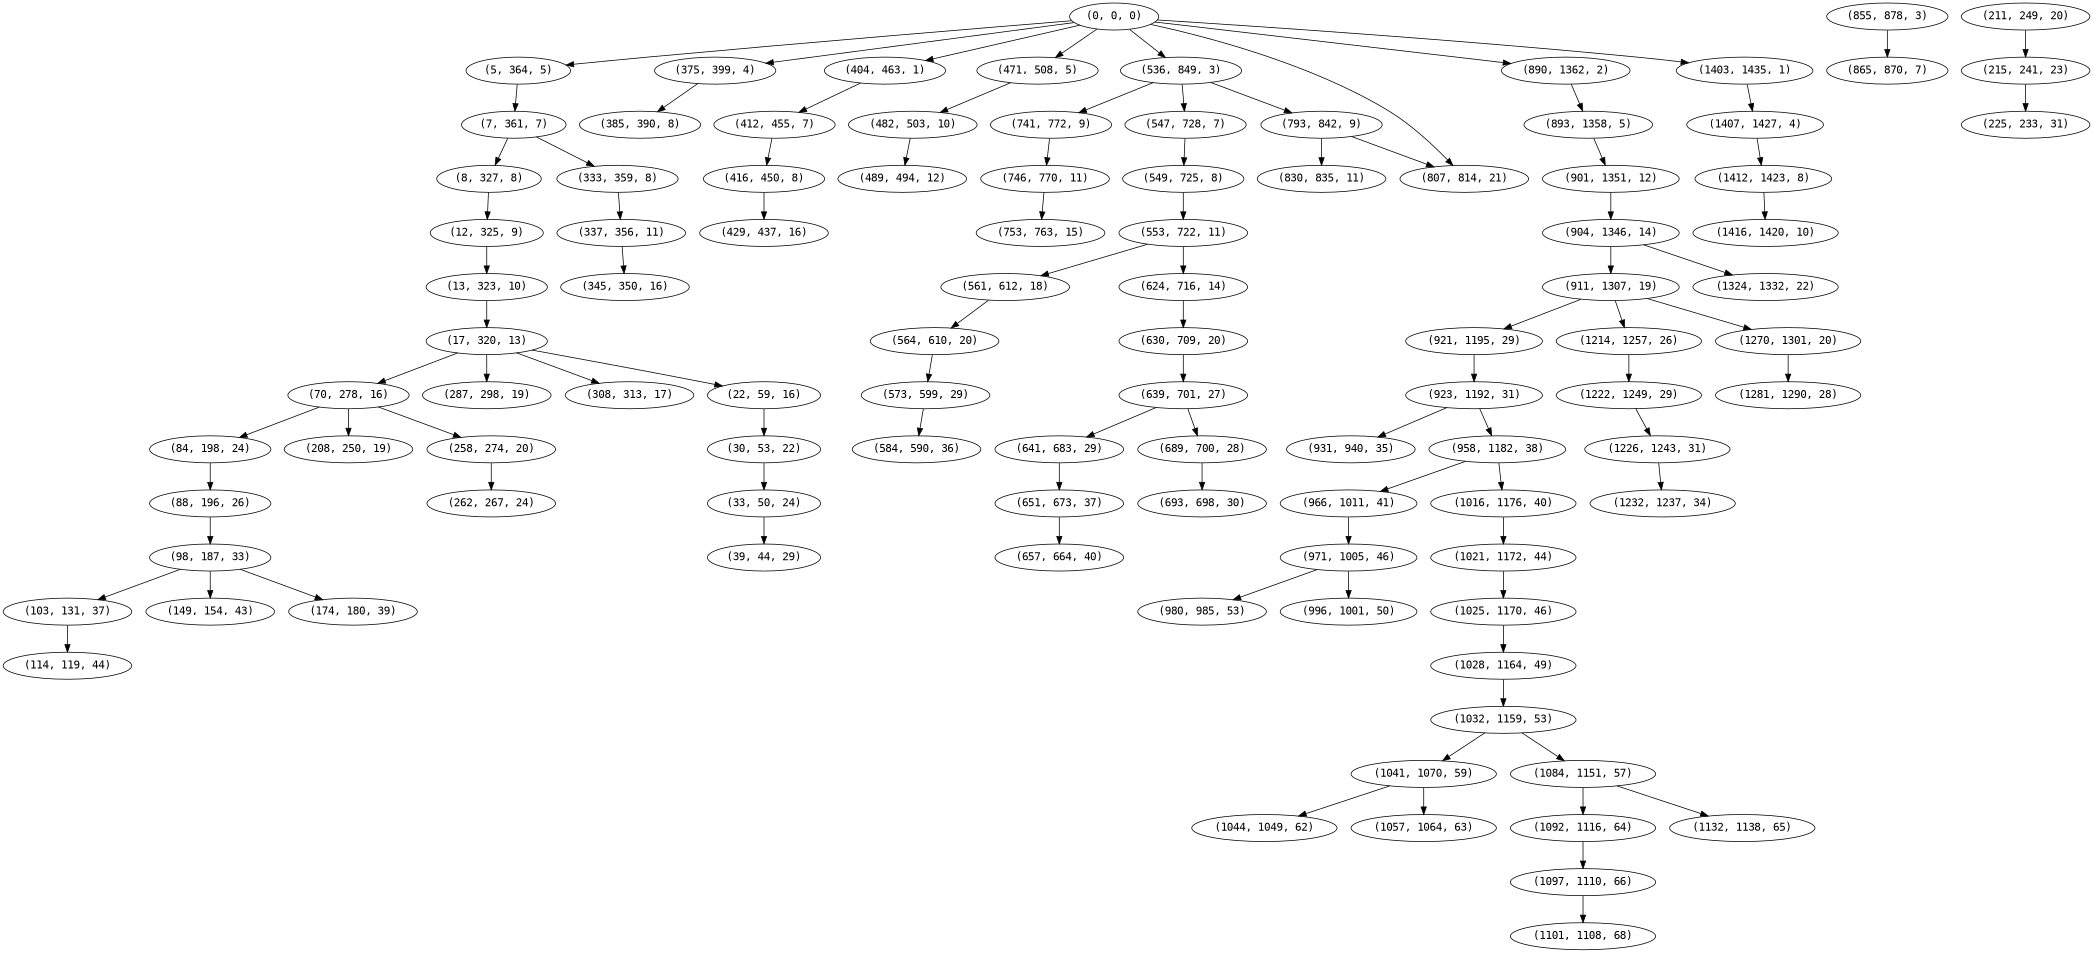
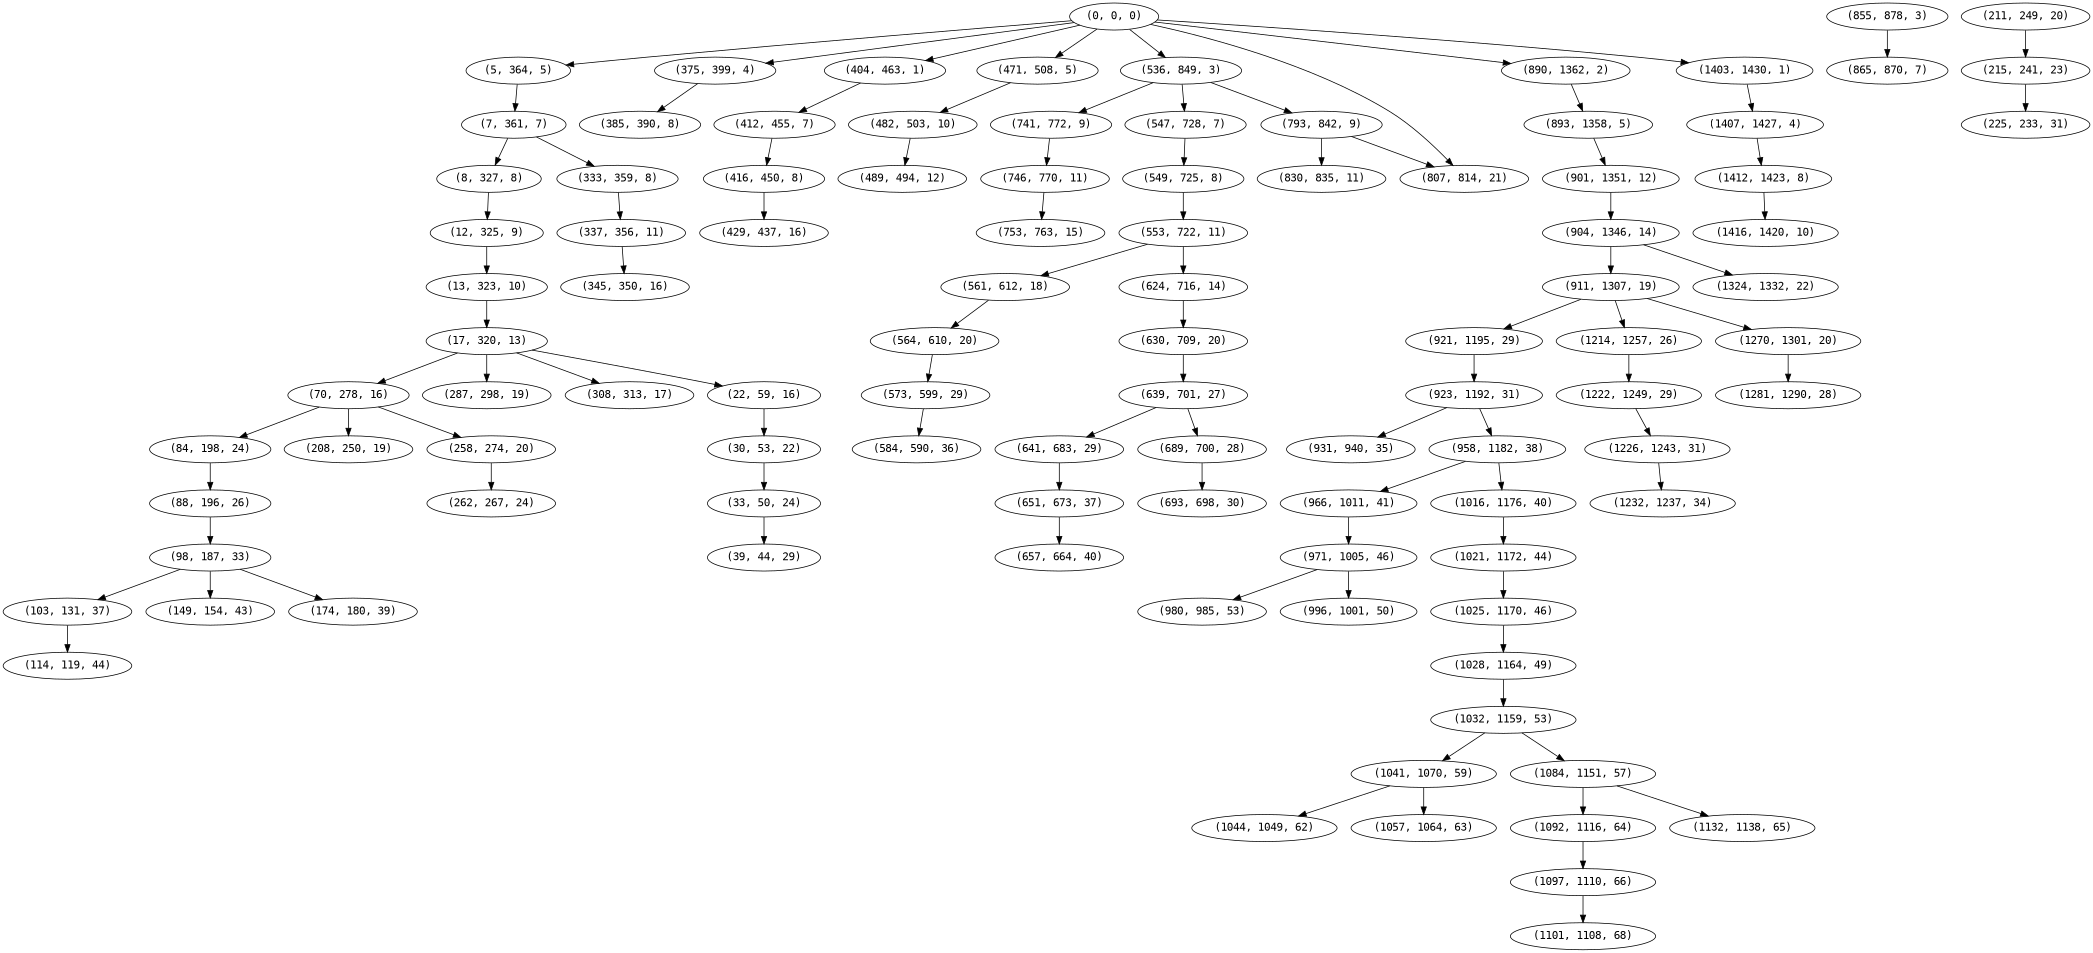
(1745, 71) -> (1745, 71)
